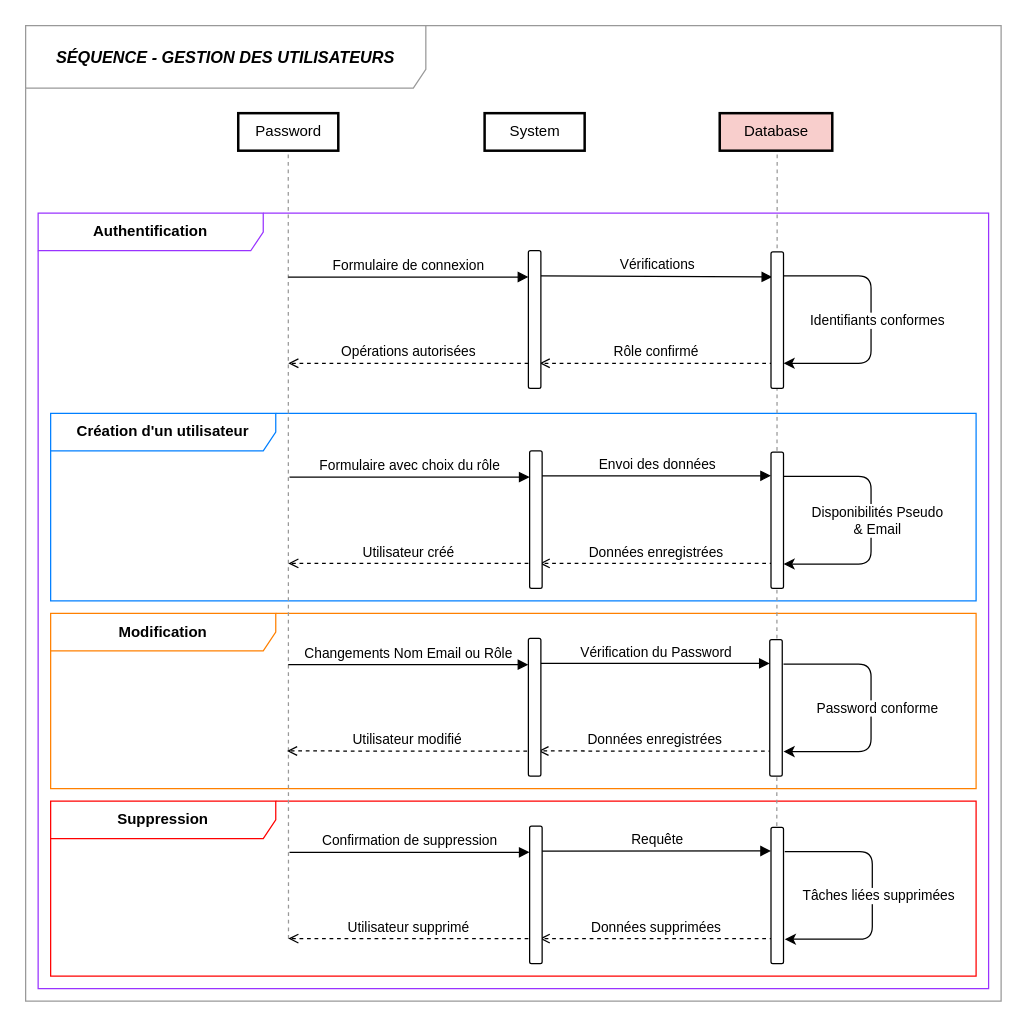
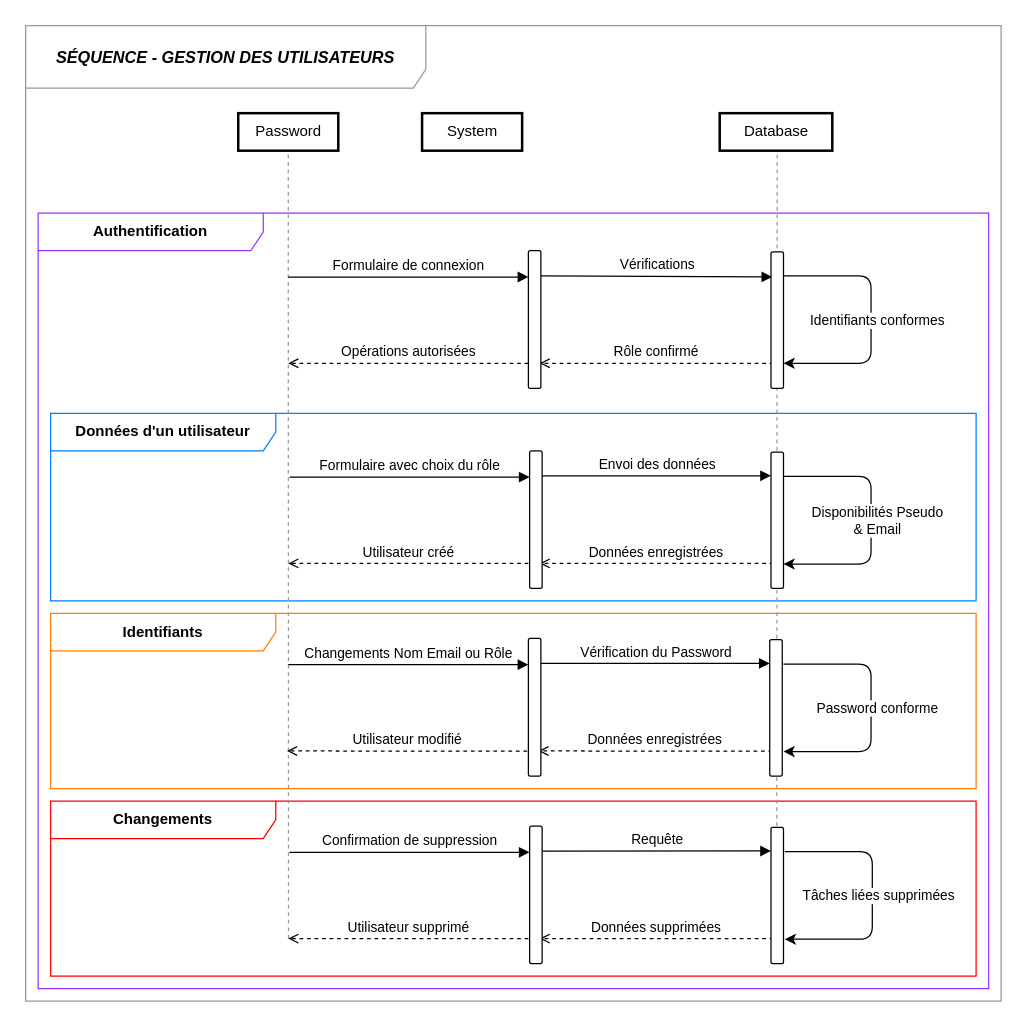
(534, 132) -> (472, 132)
(776, 132) -> (776, 132)
(163, 432) -> (163, 432)
(163, 632) -> (163, 632)
(163, 819) -> (163, 819)
